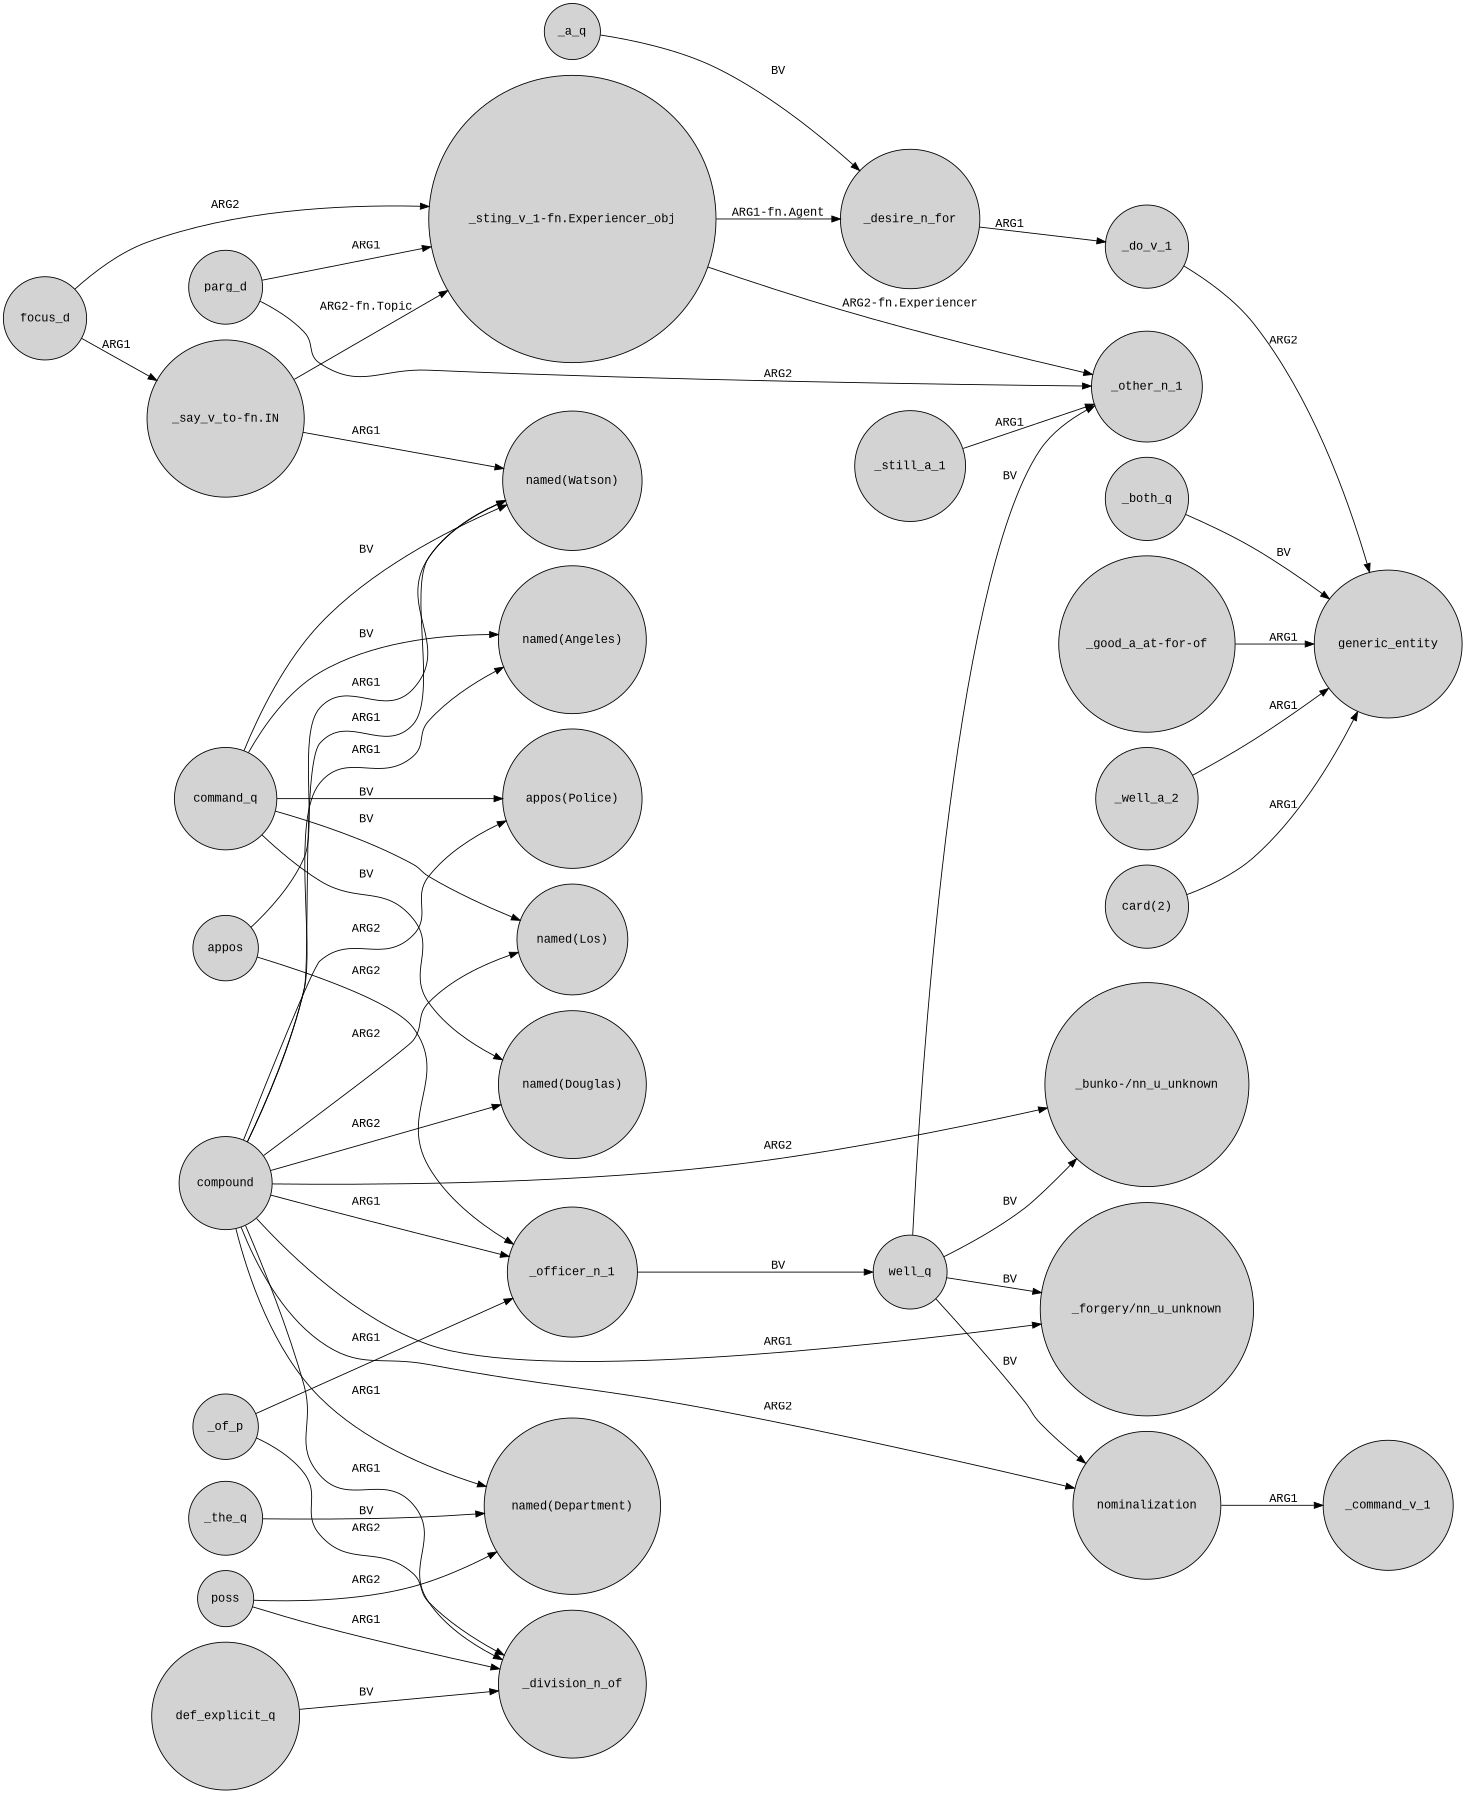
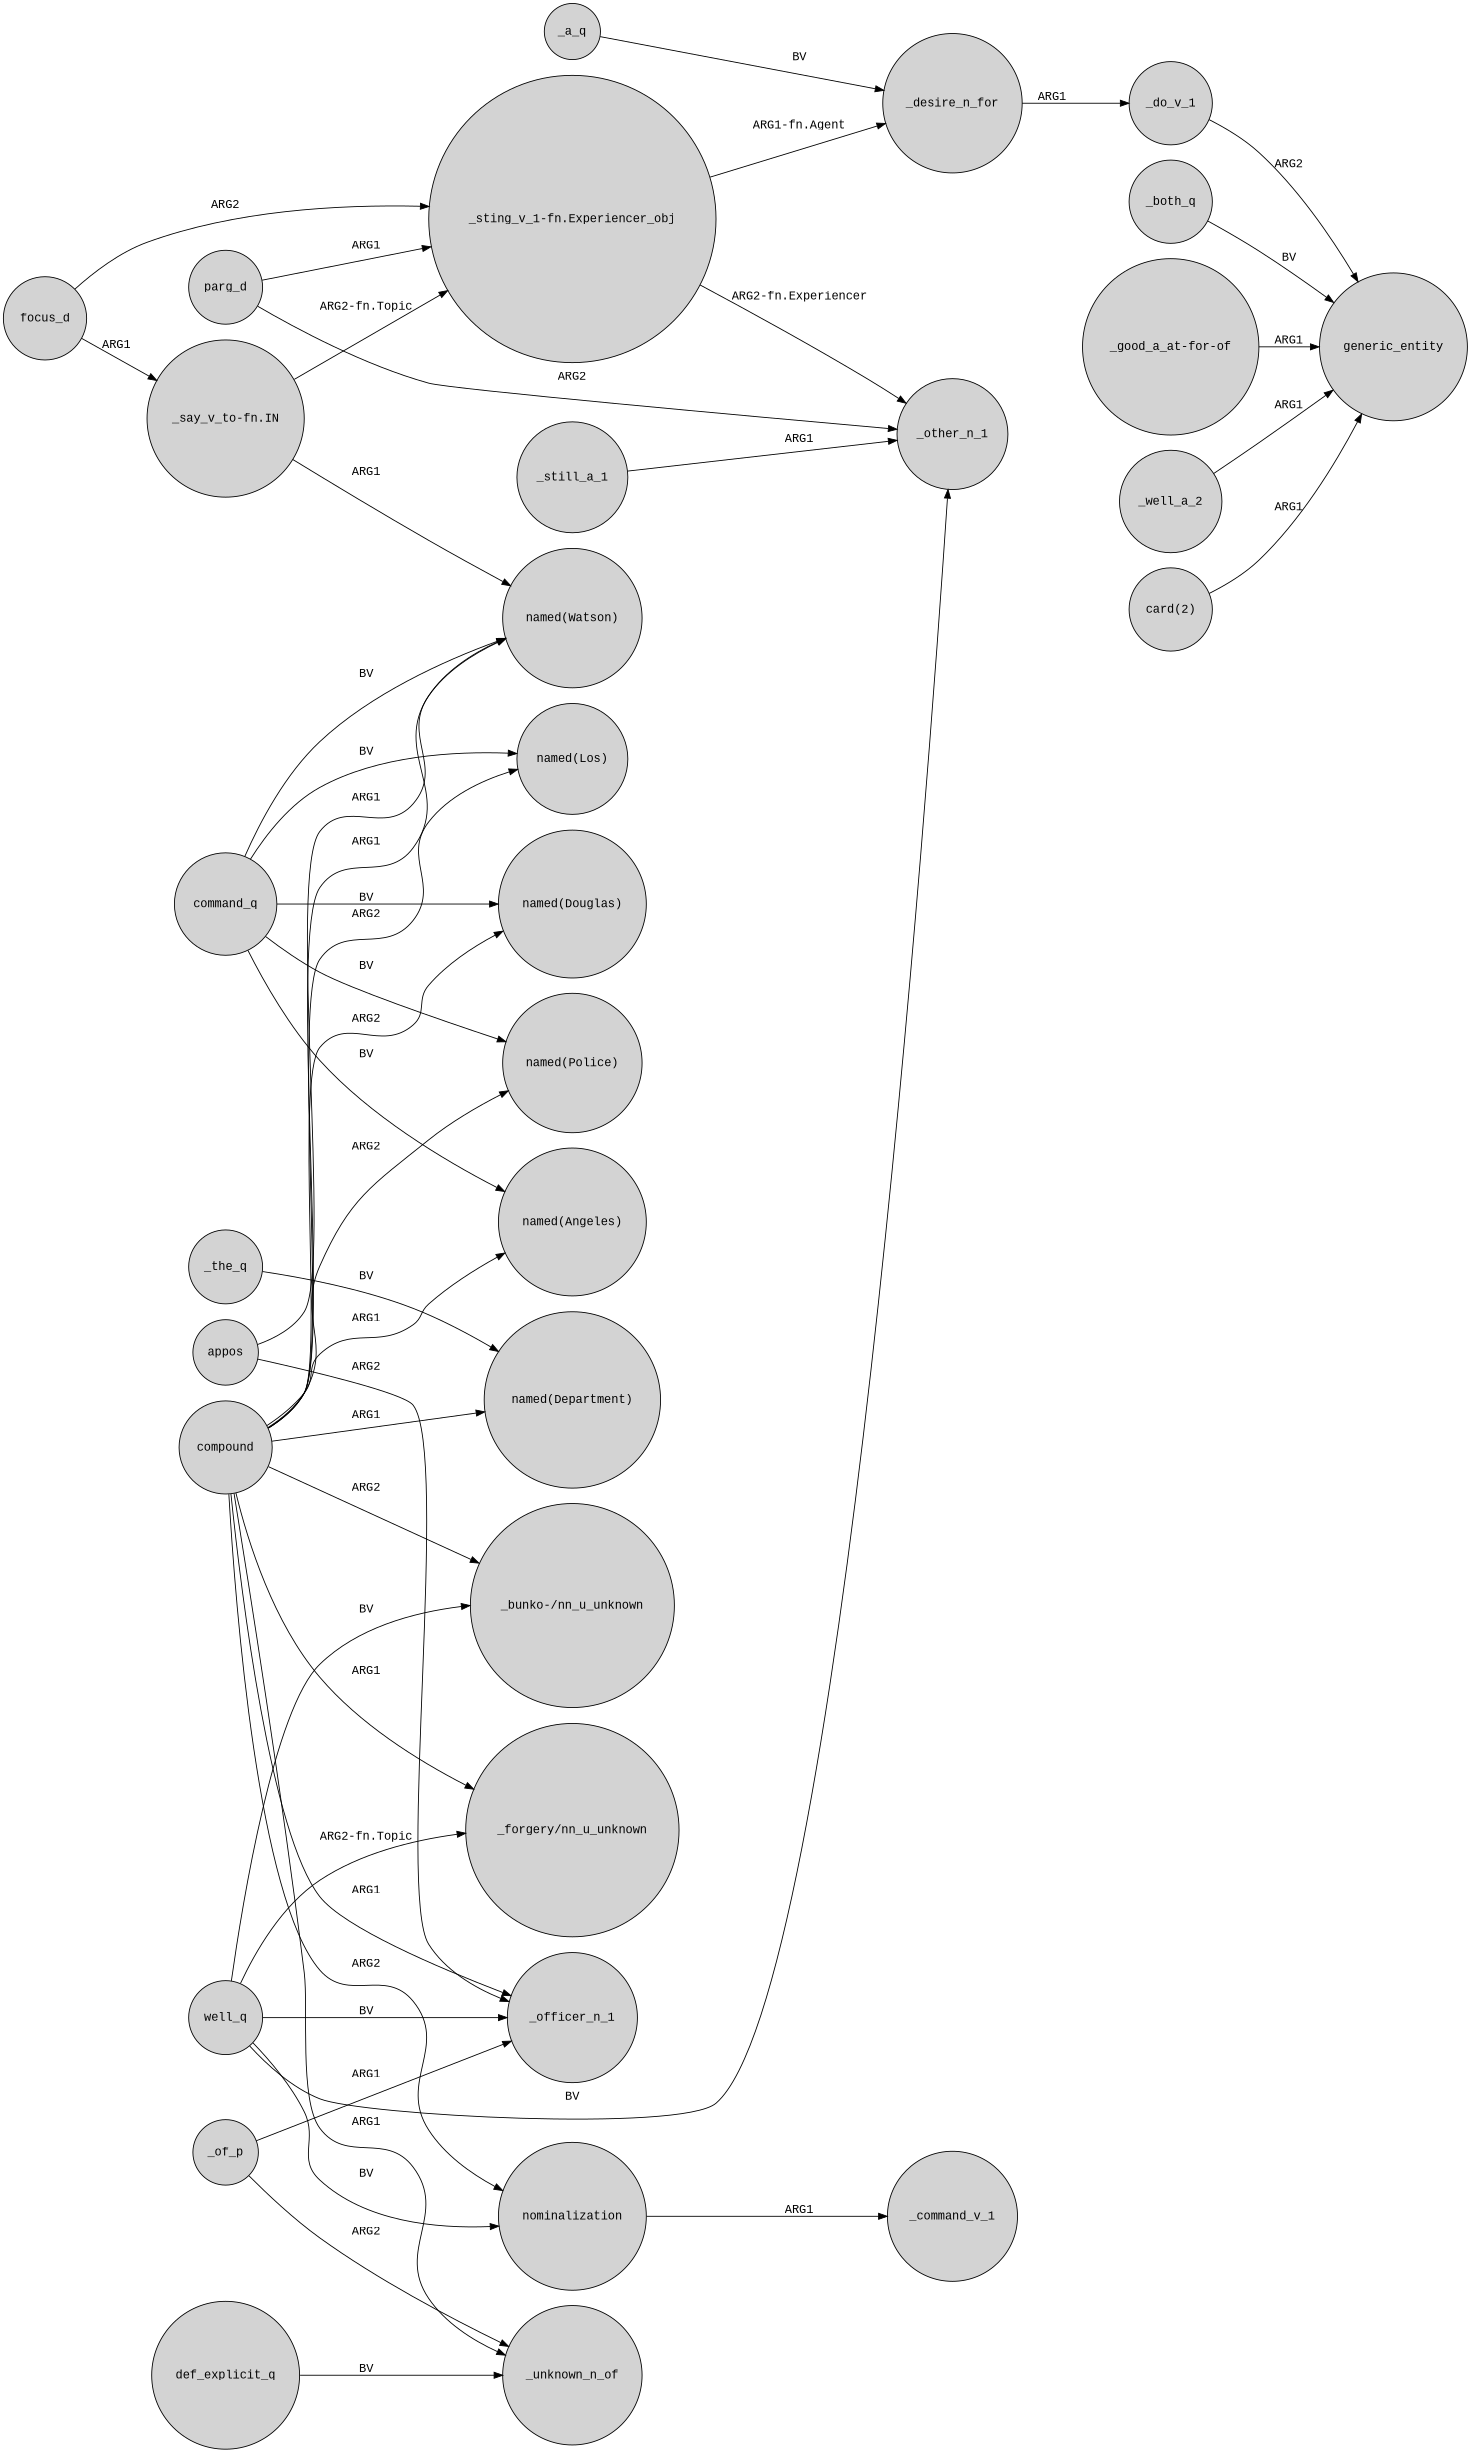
(572, 799) -> (572, 1063)
(751, 1272) -> (381, 2018)
(1010, 1279) -> (366, 1837)
(226, 1599) -> none
(572, 1684) -> (572, 2375)
